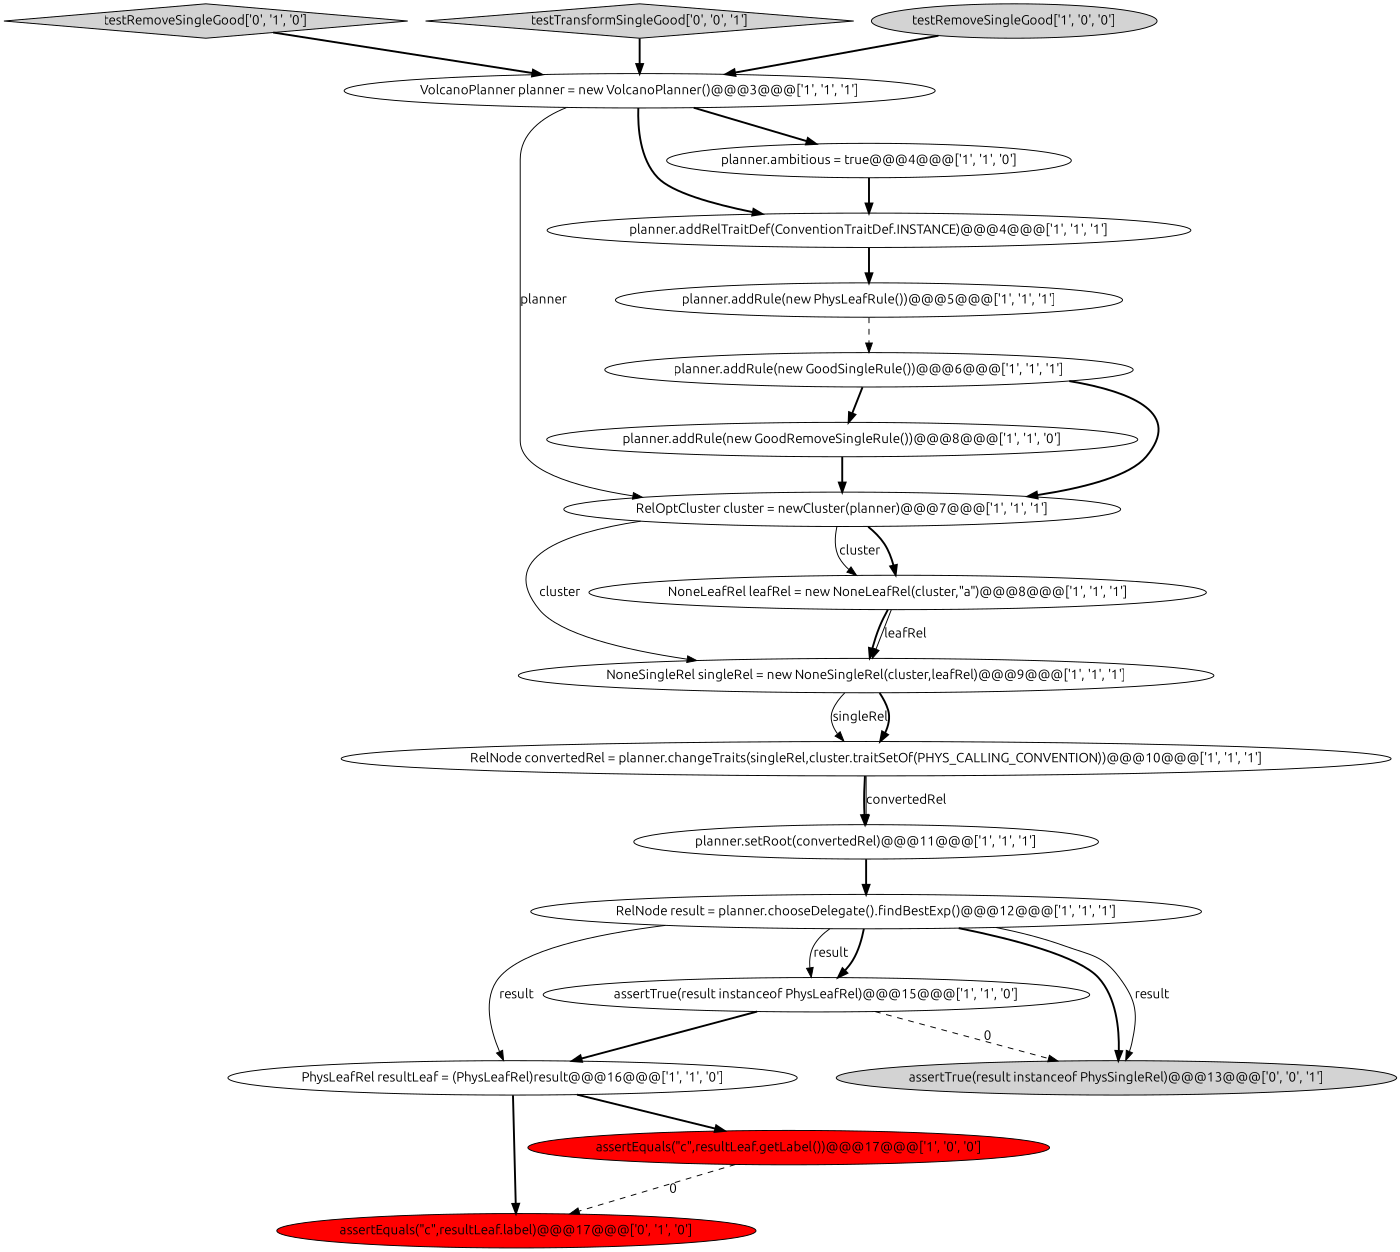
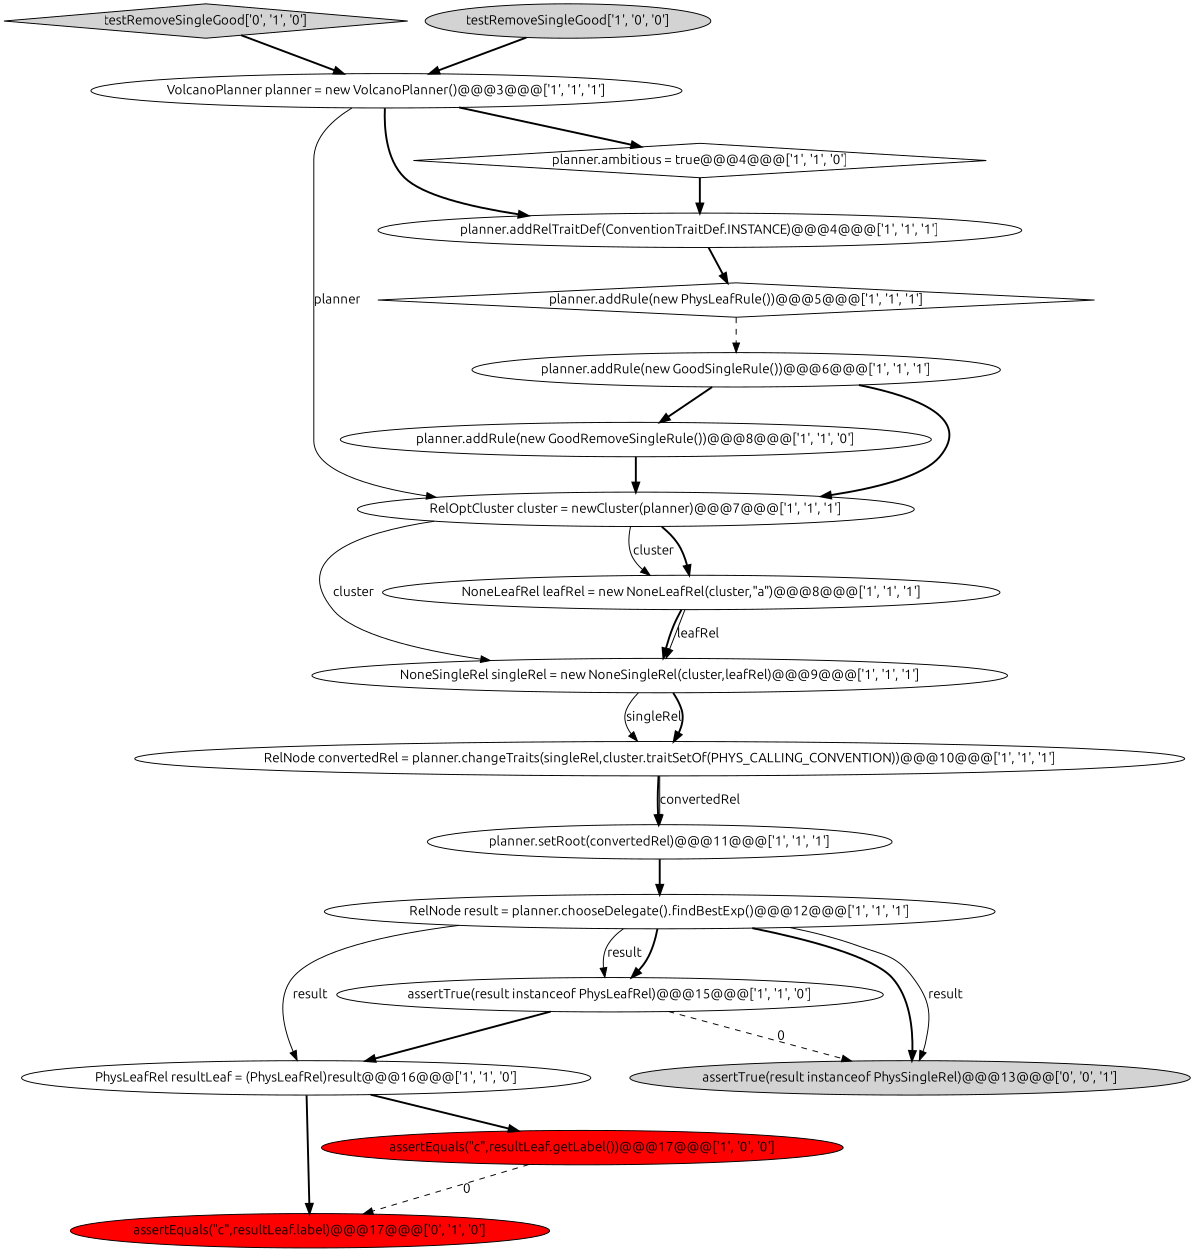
(640, 21) -> none
(869, 161) -> (700, 161)
(869, 300) -> (736, 300)
